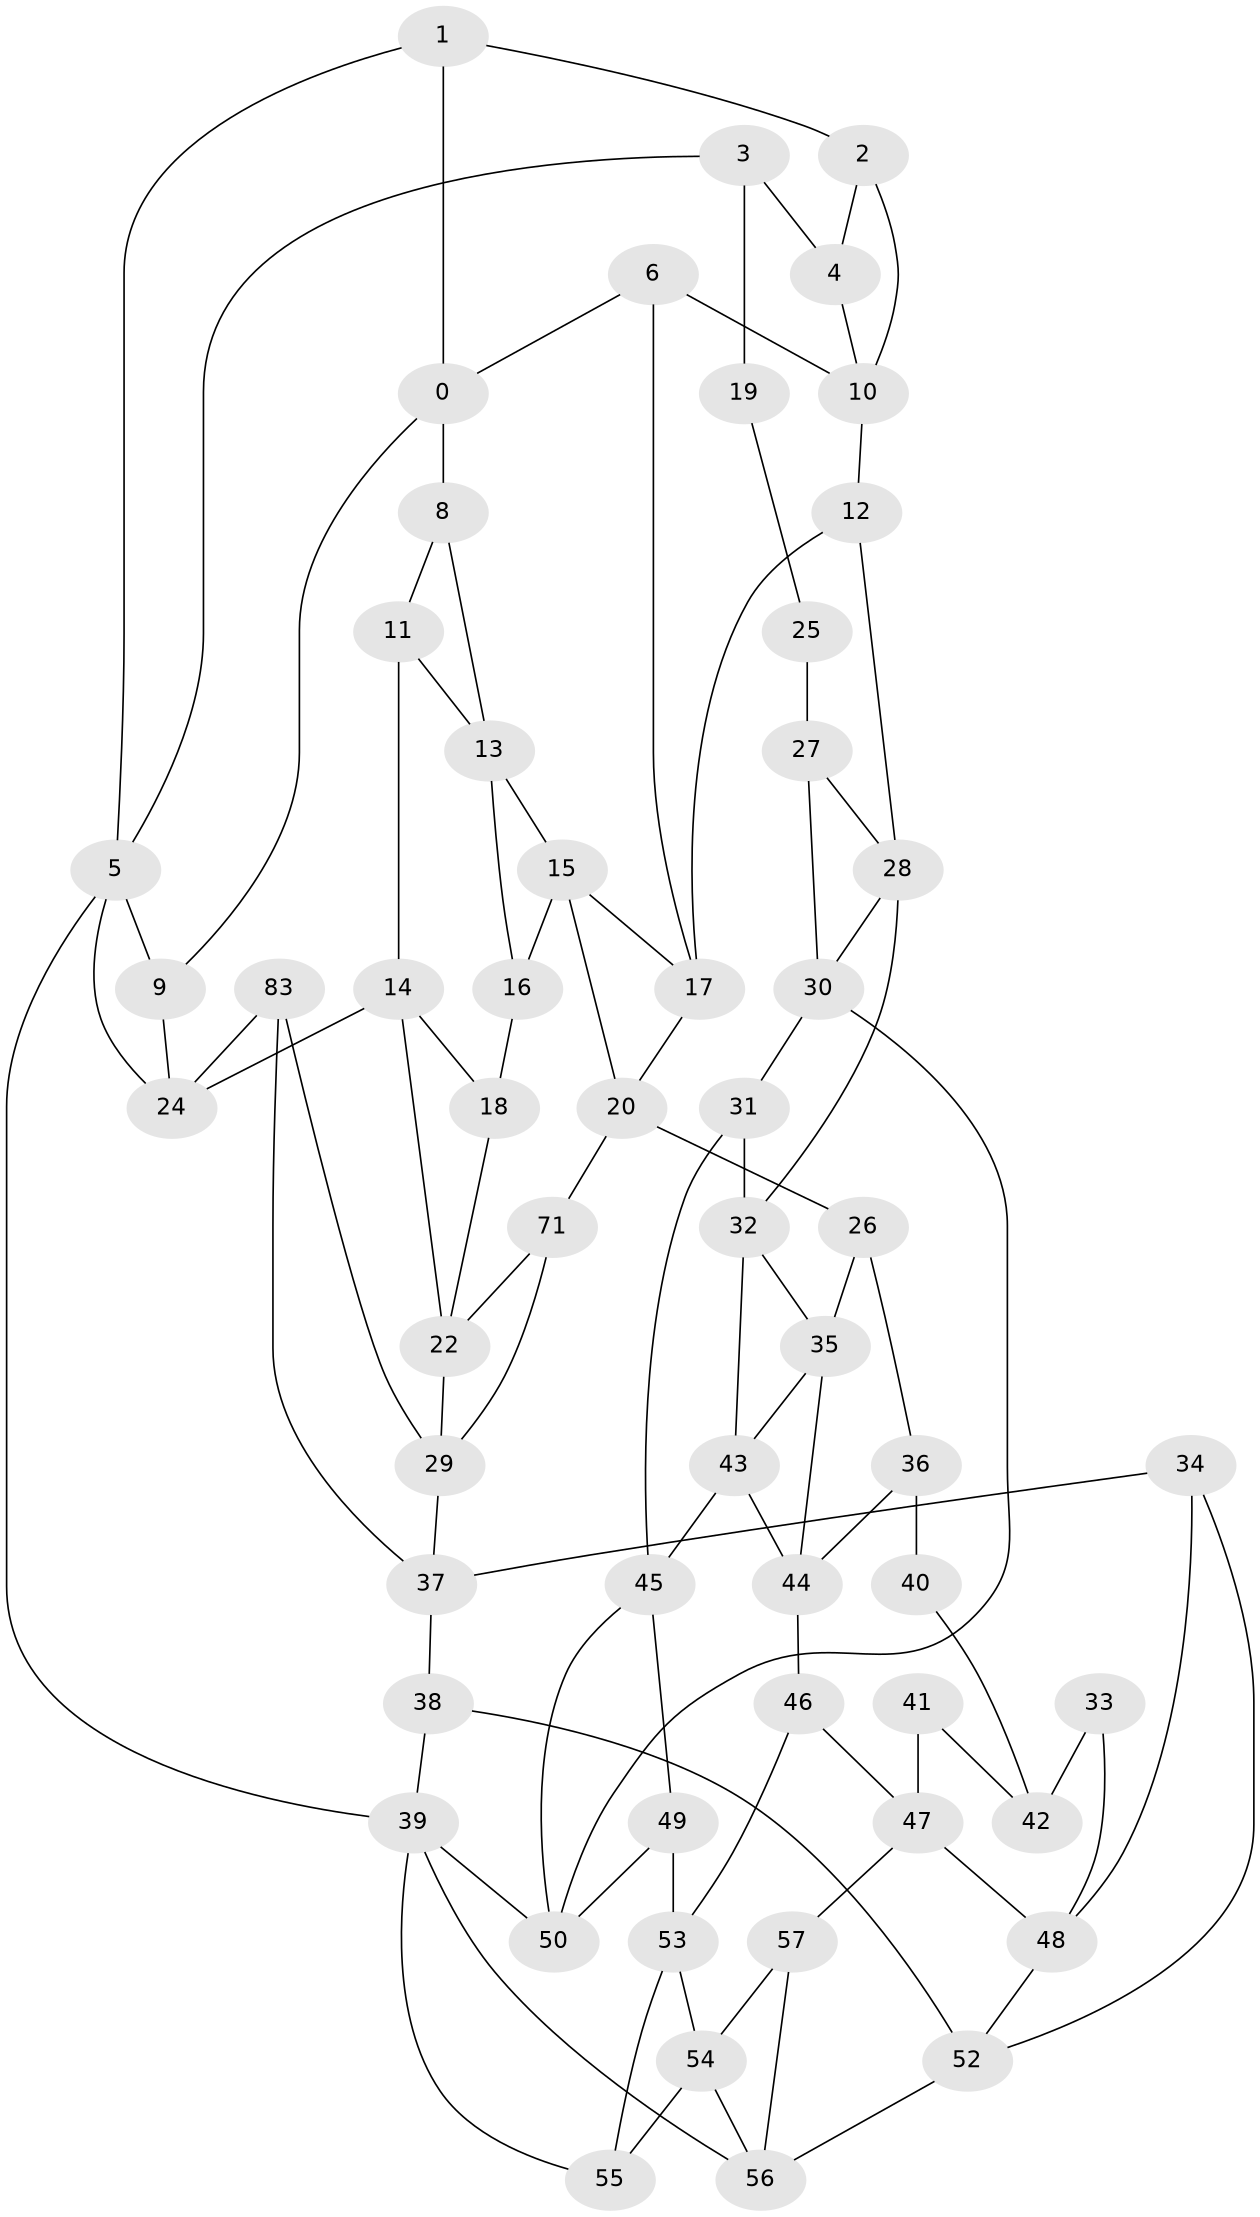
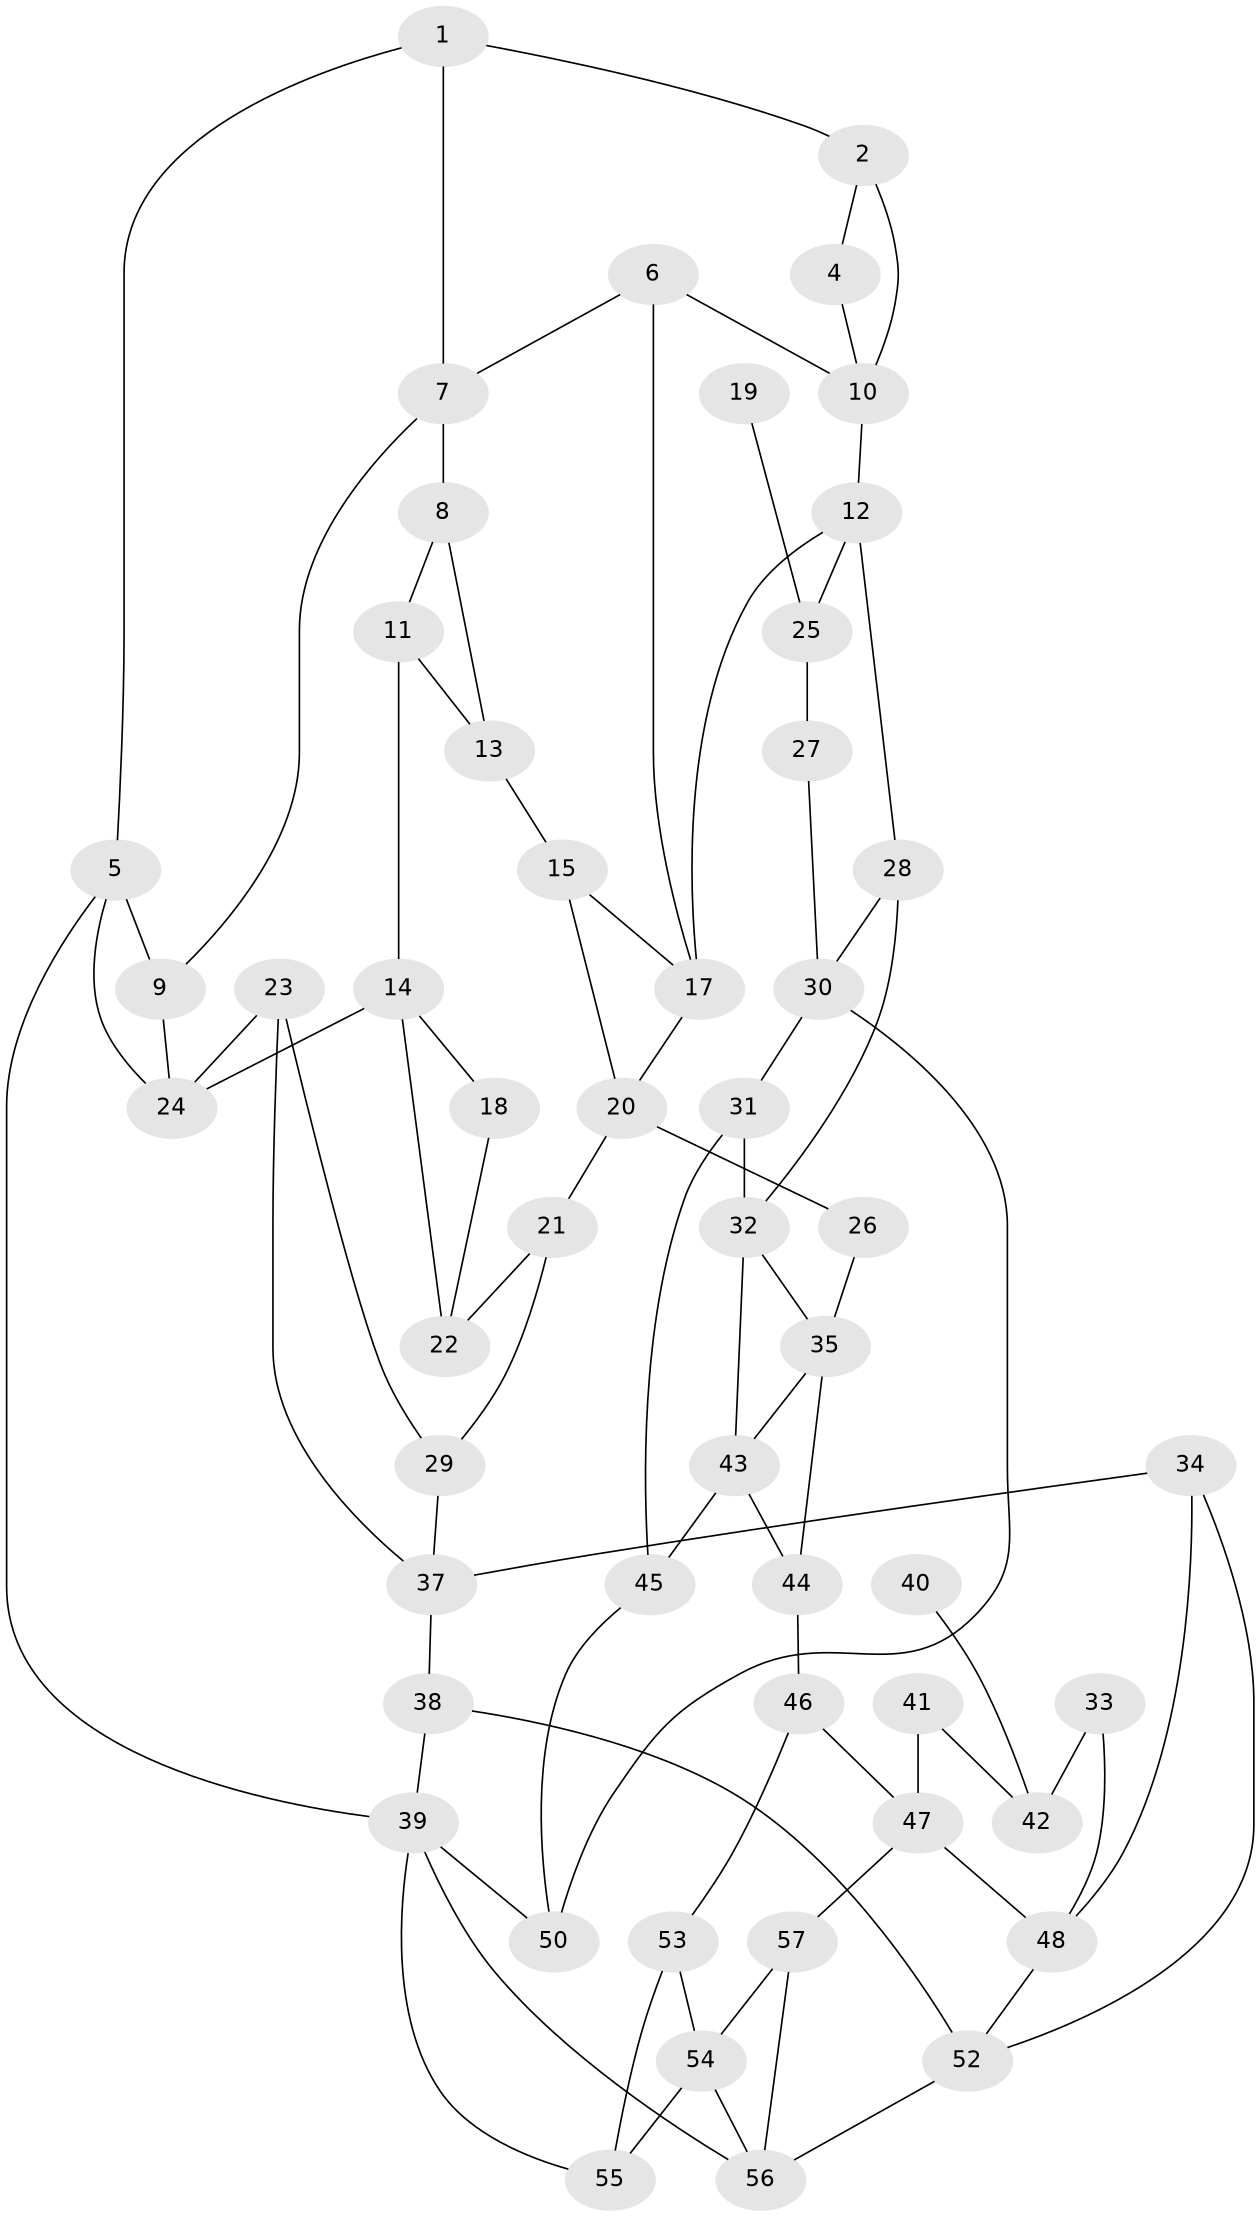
(744, 155) -> none
(443, 394) -> (443, 394)
none -> (832, 572)
(853, 811) -> none
(280, 989) -> (280, 989)
(518, 989) -> none
(552, 1227) -> (552, 1227)
(442, 1406) -> none
(916, 1466) -> none
(673, 1823) -> none
